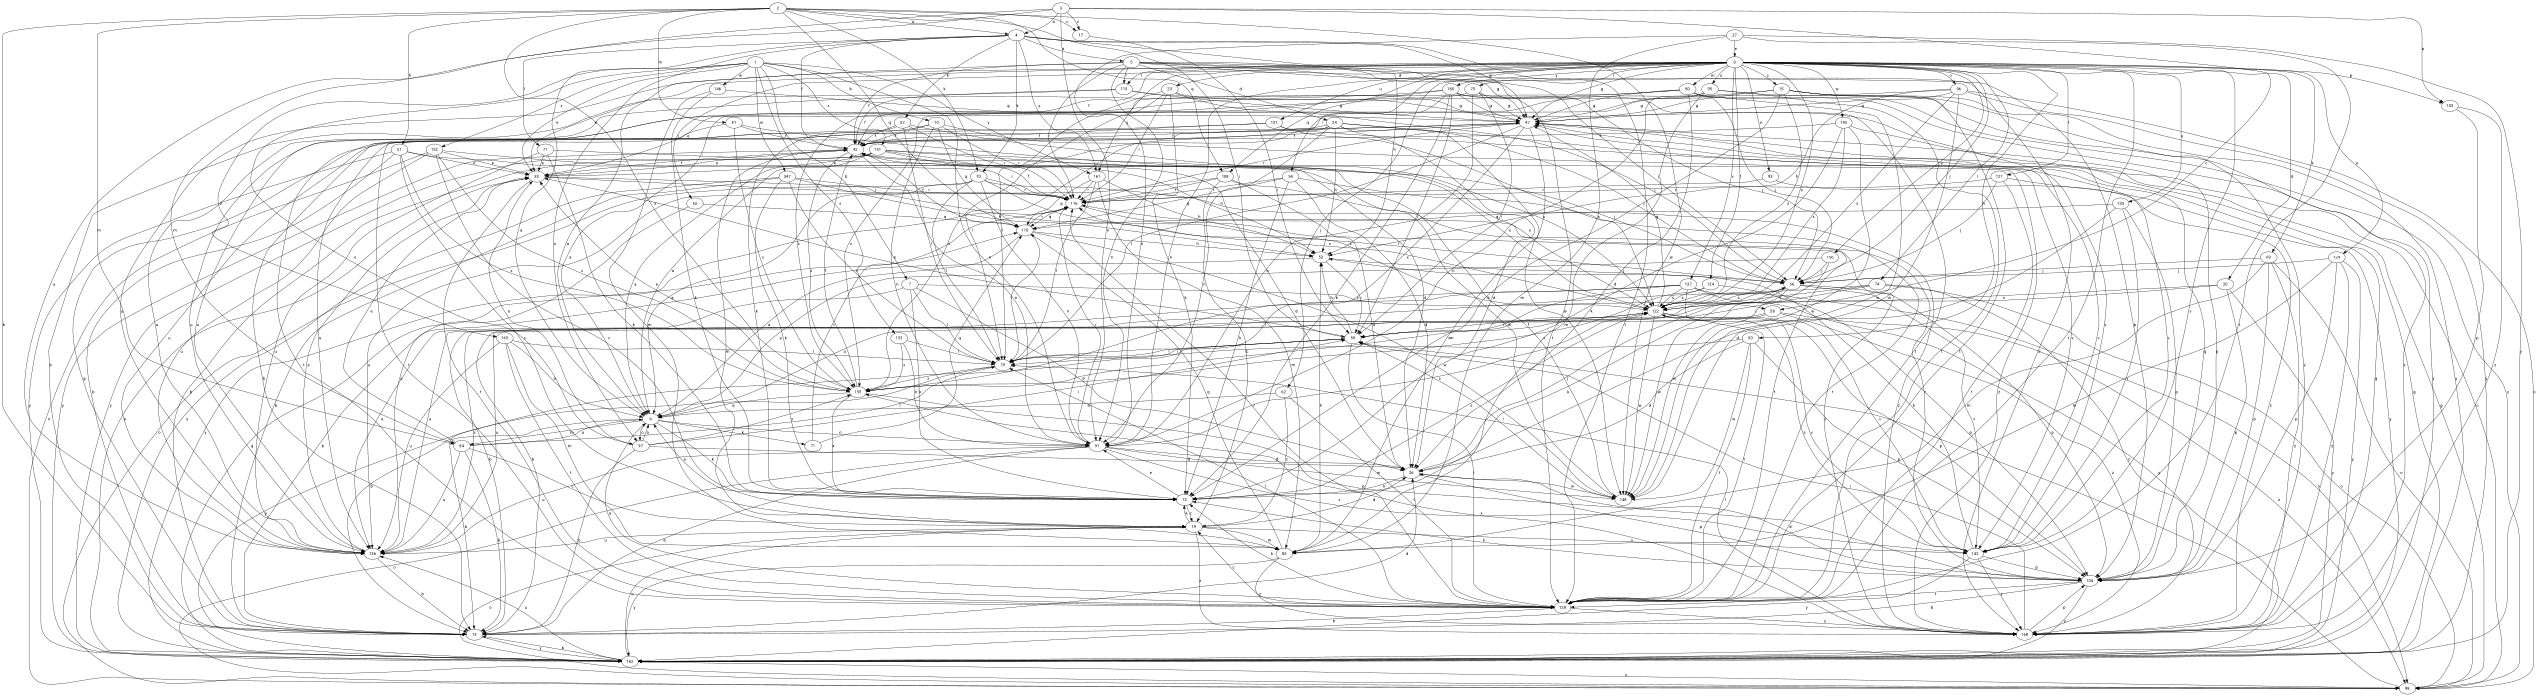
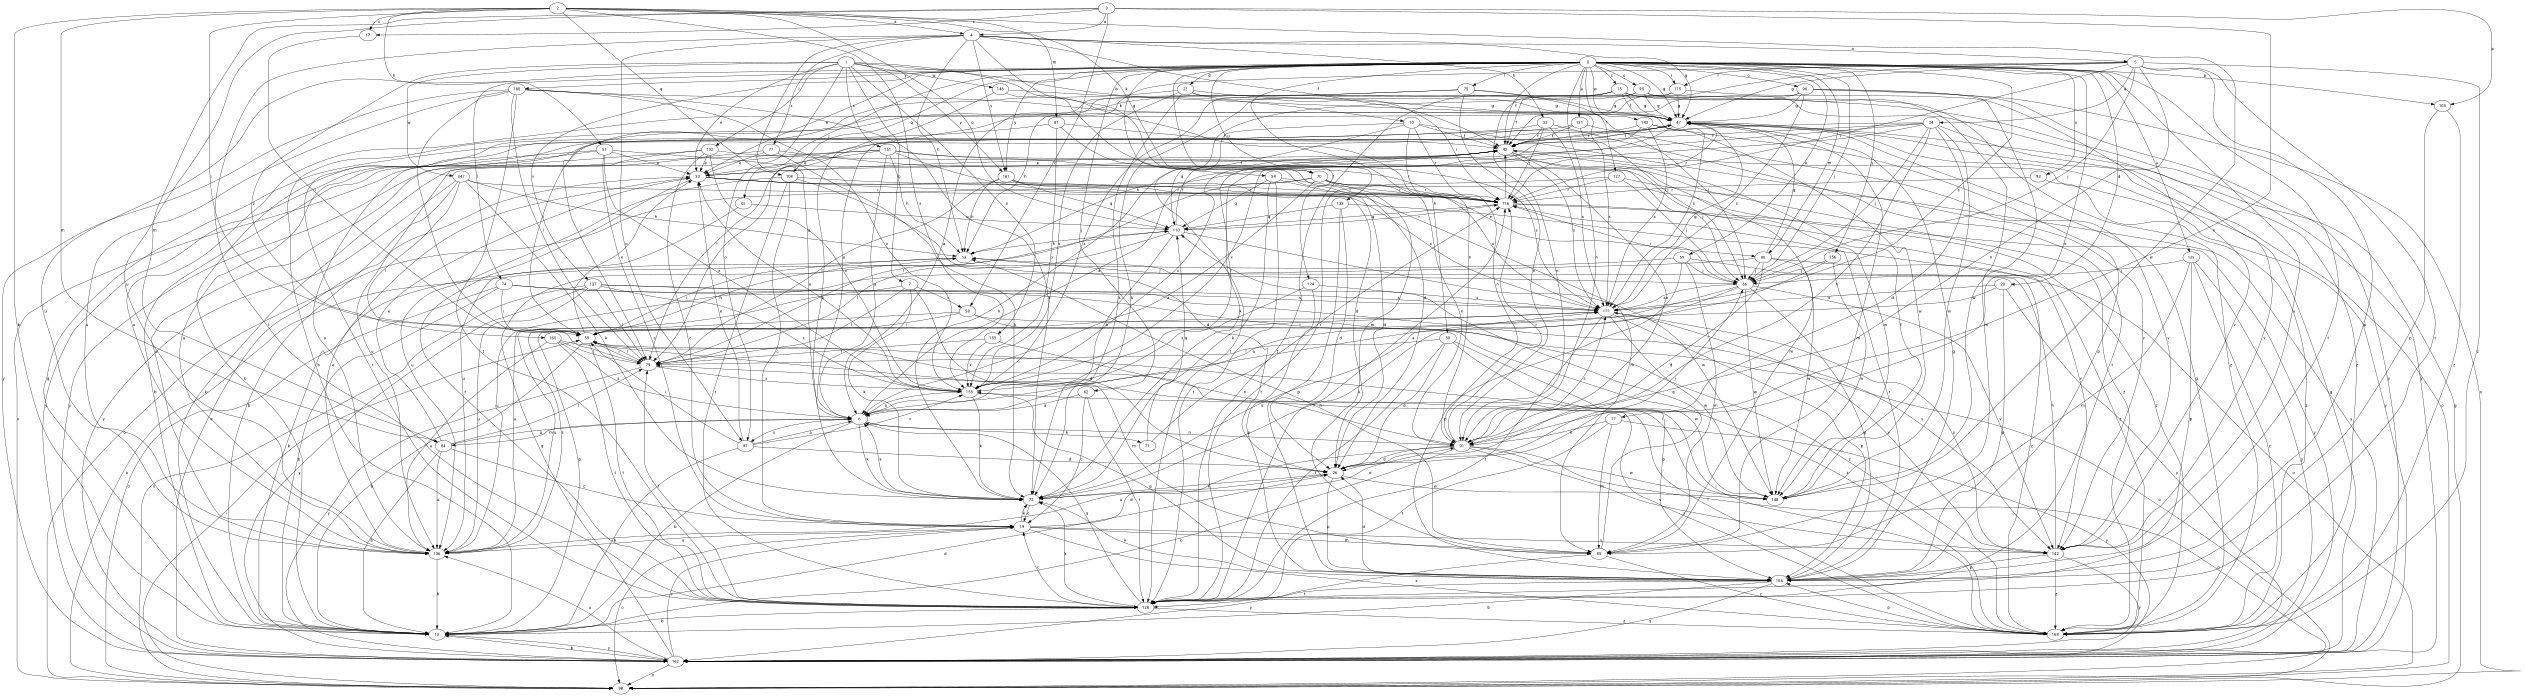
(1735, 47) -> (2075, 203)
(1194, 109) -> (1492, 220)
